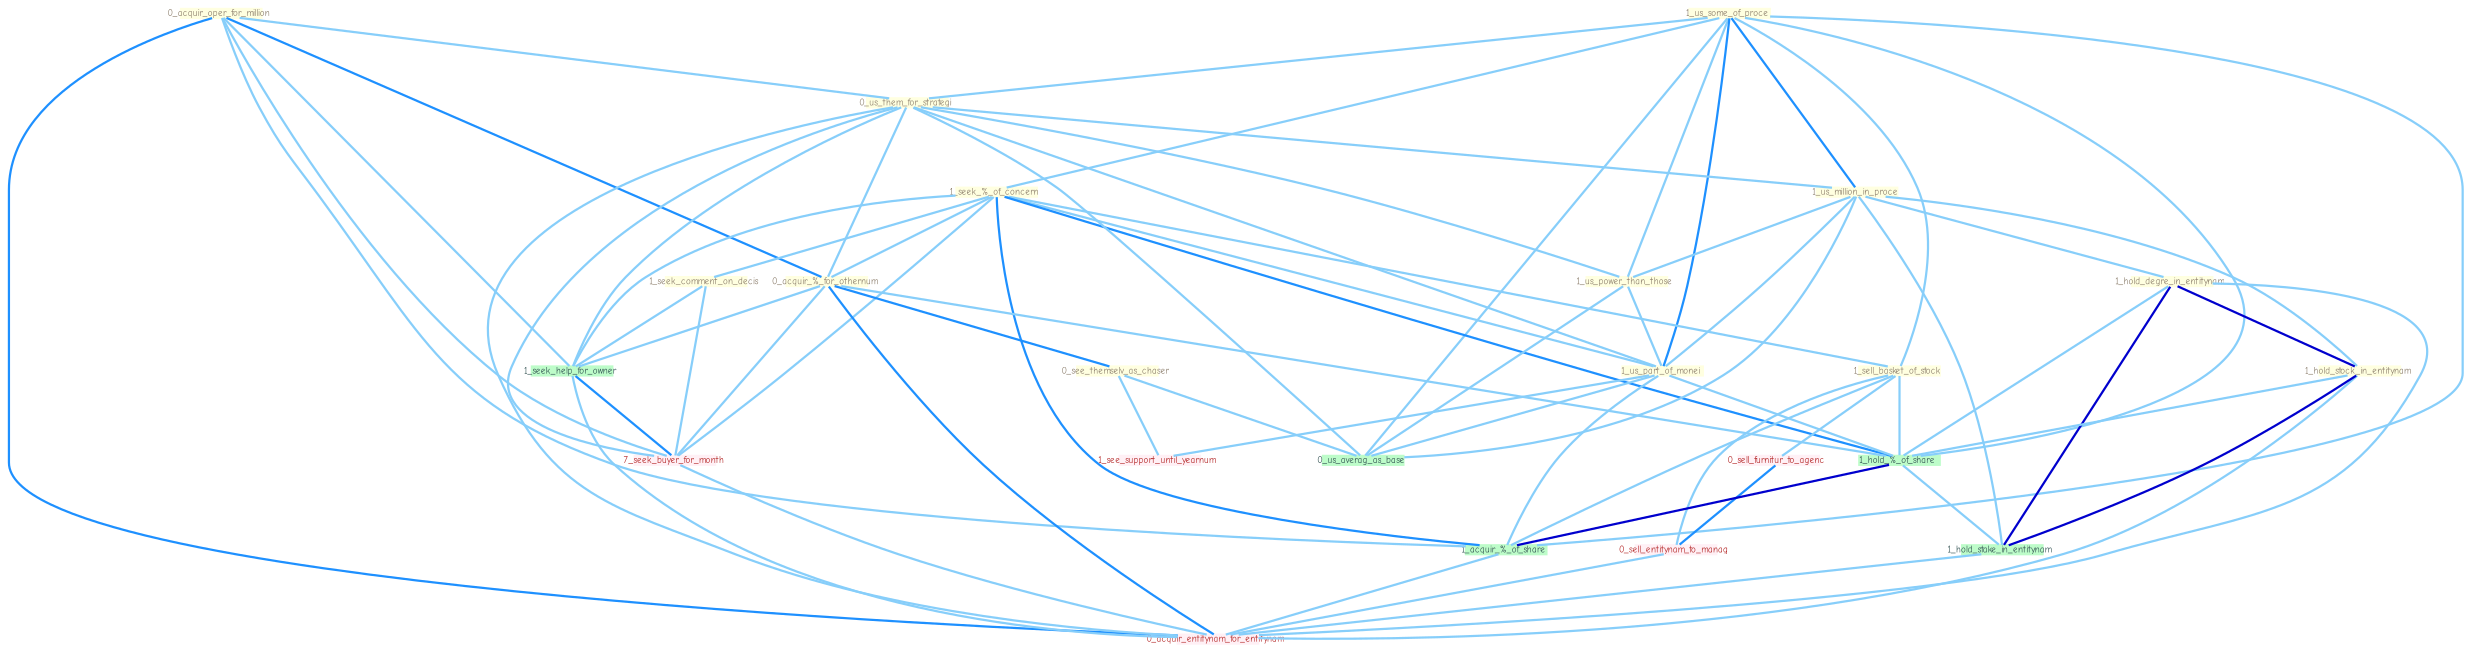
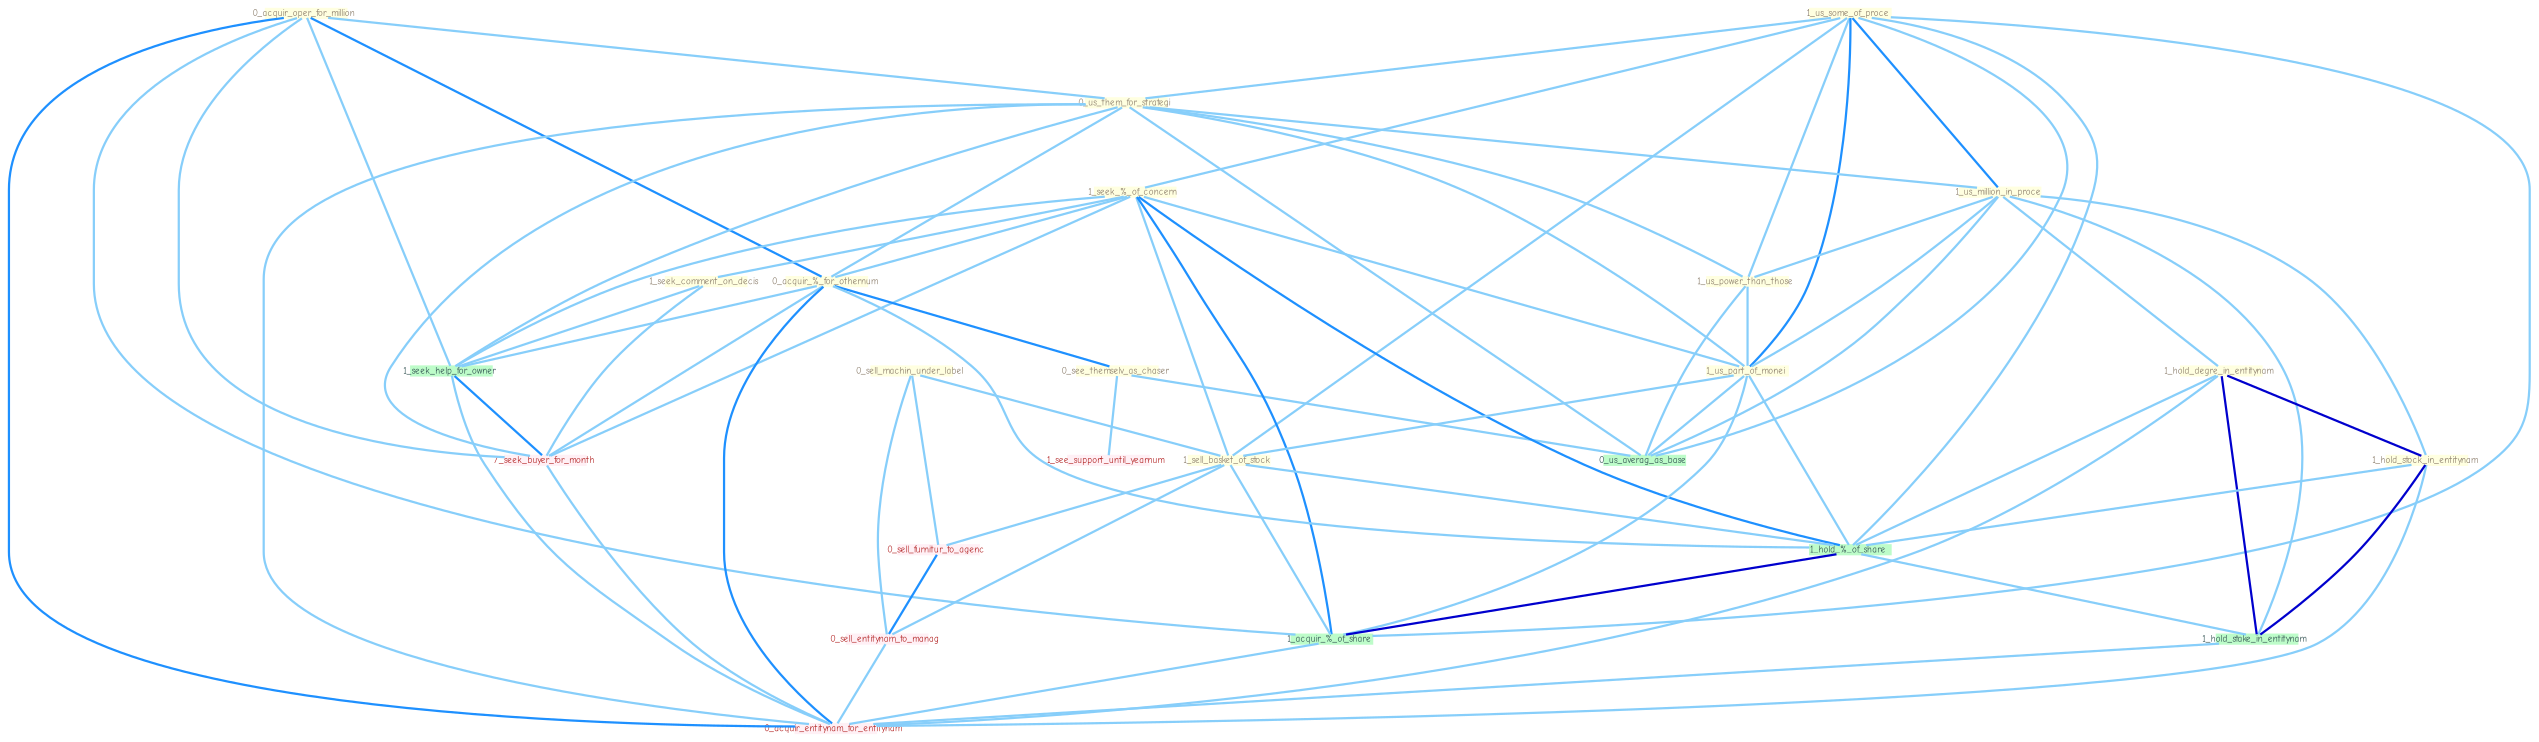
none -> (912, 371)
(1376, 422) -> (1513, 412)
